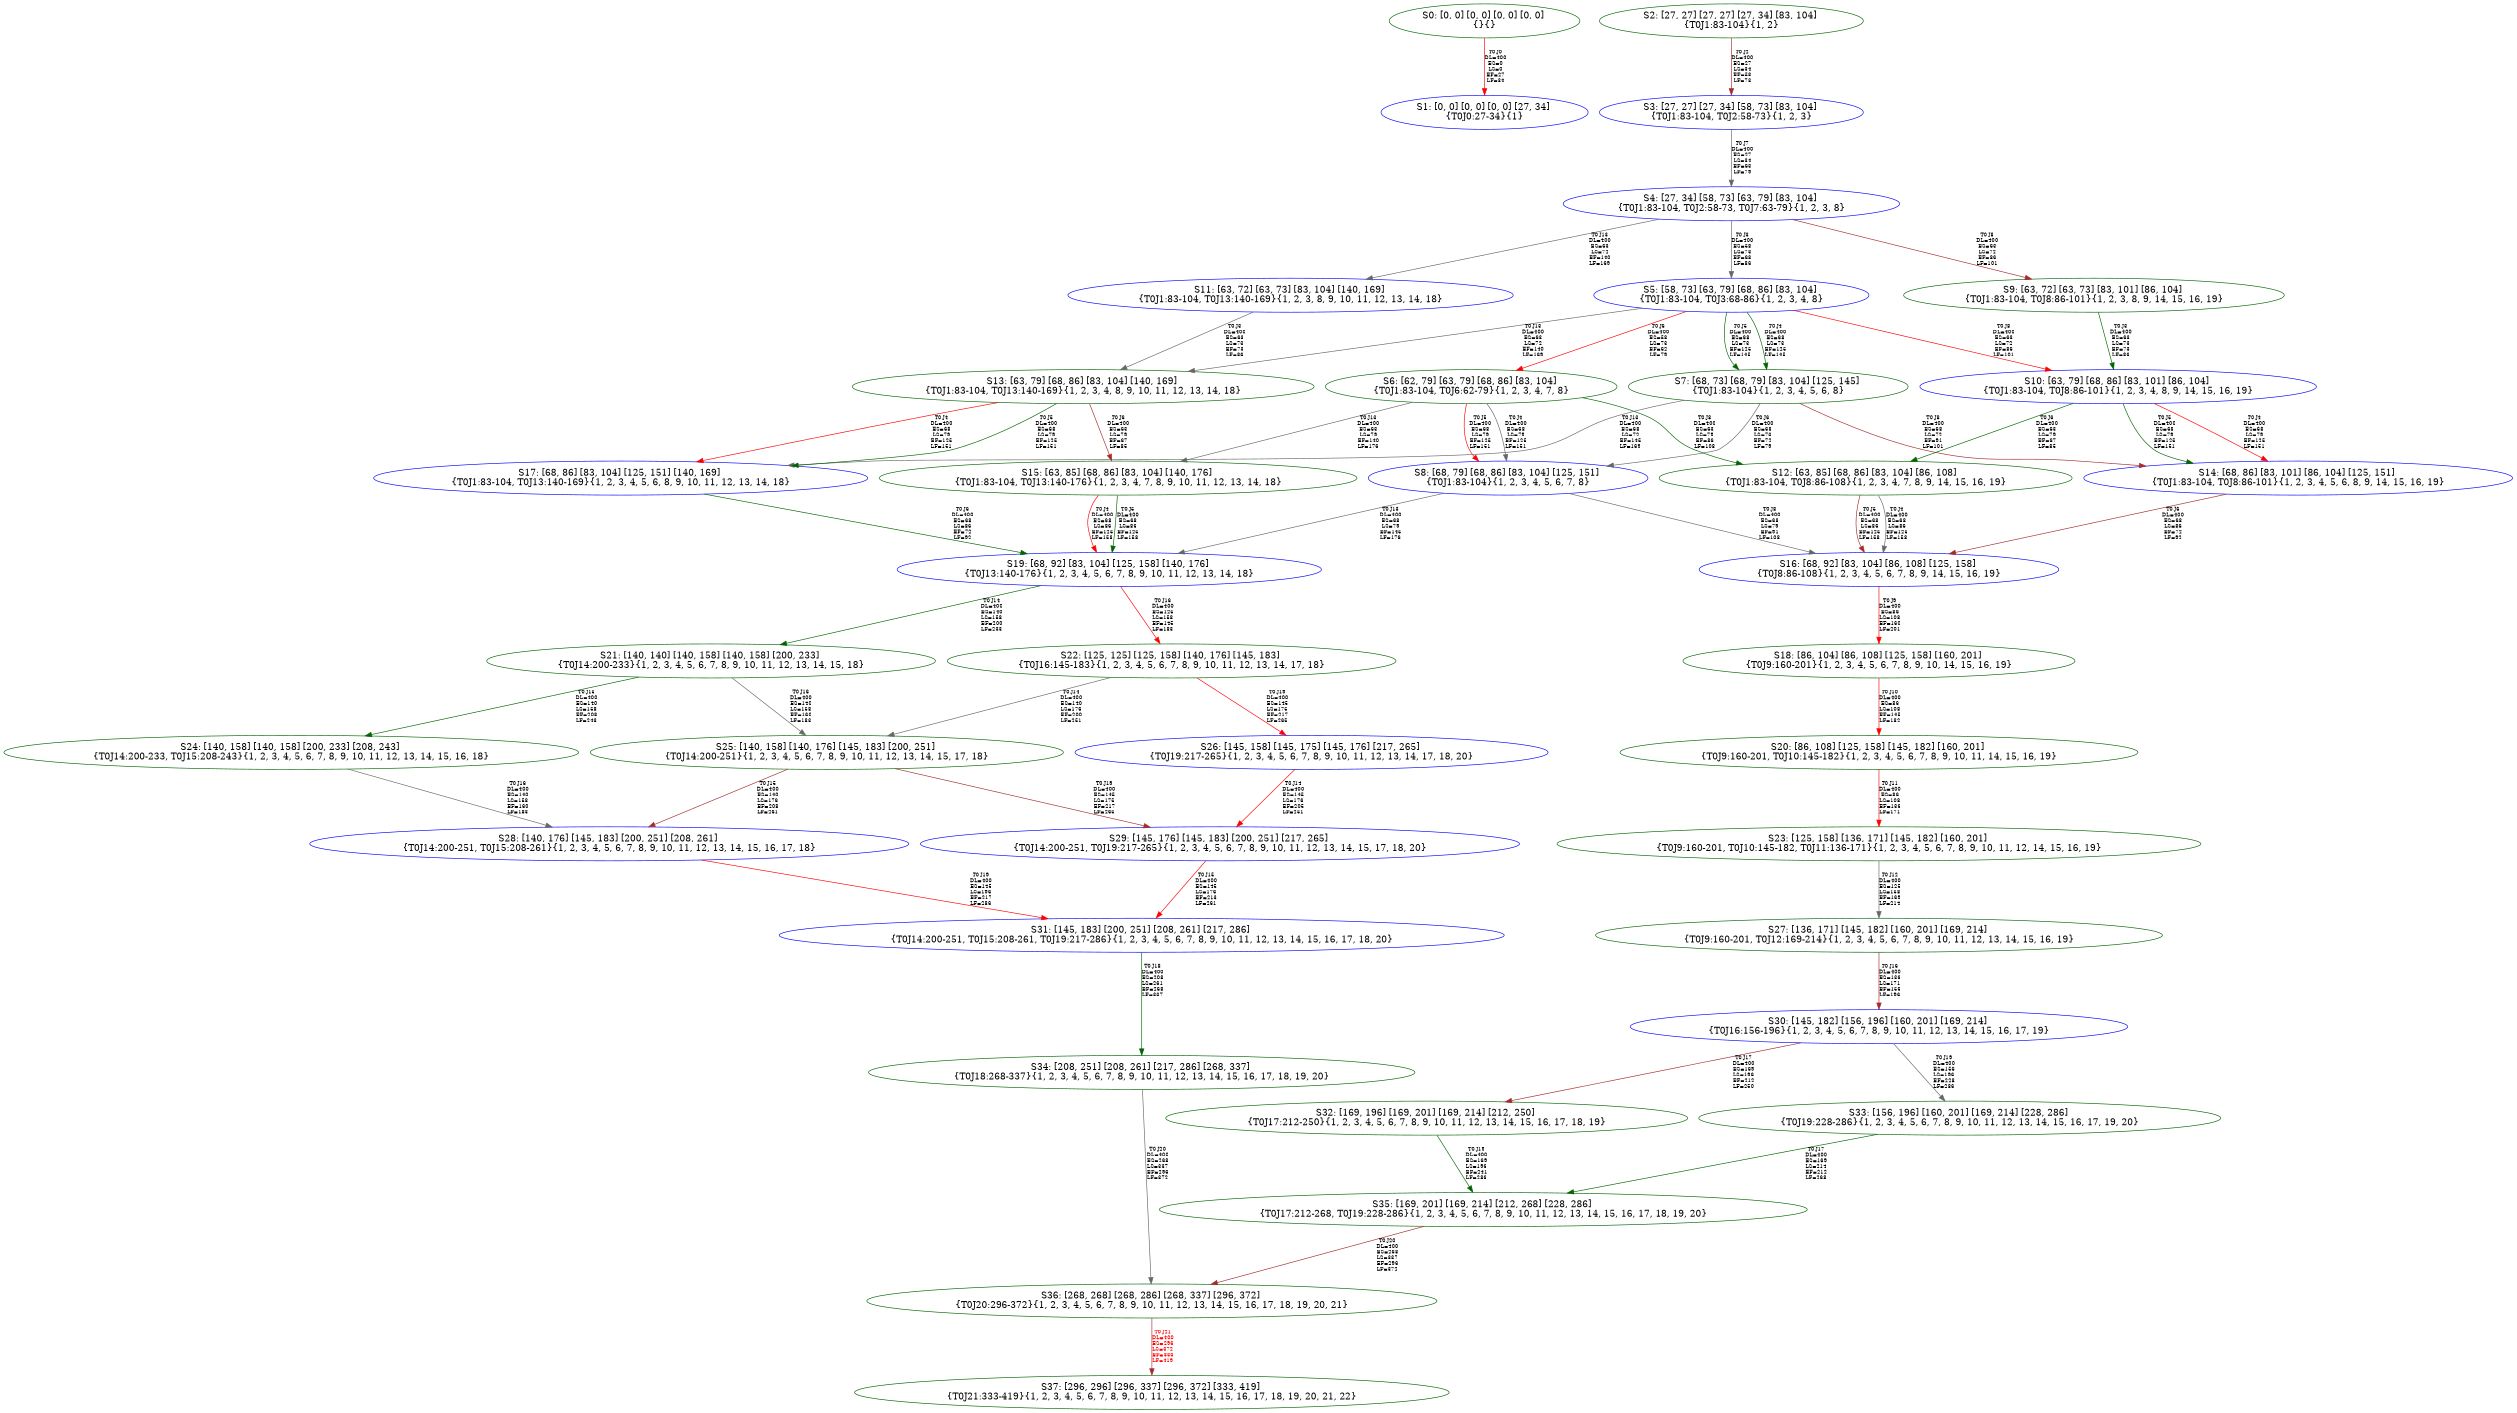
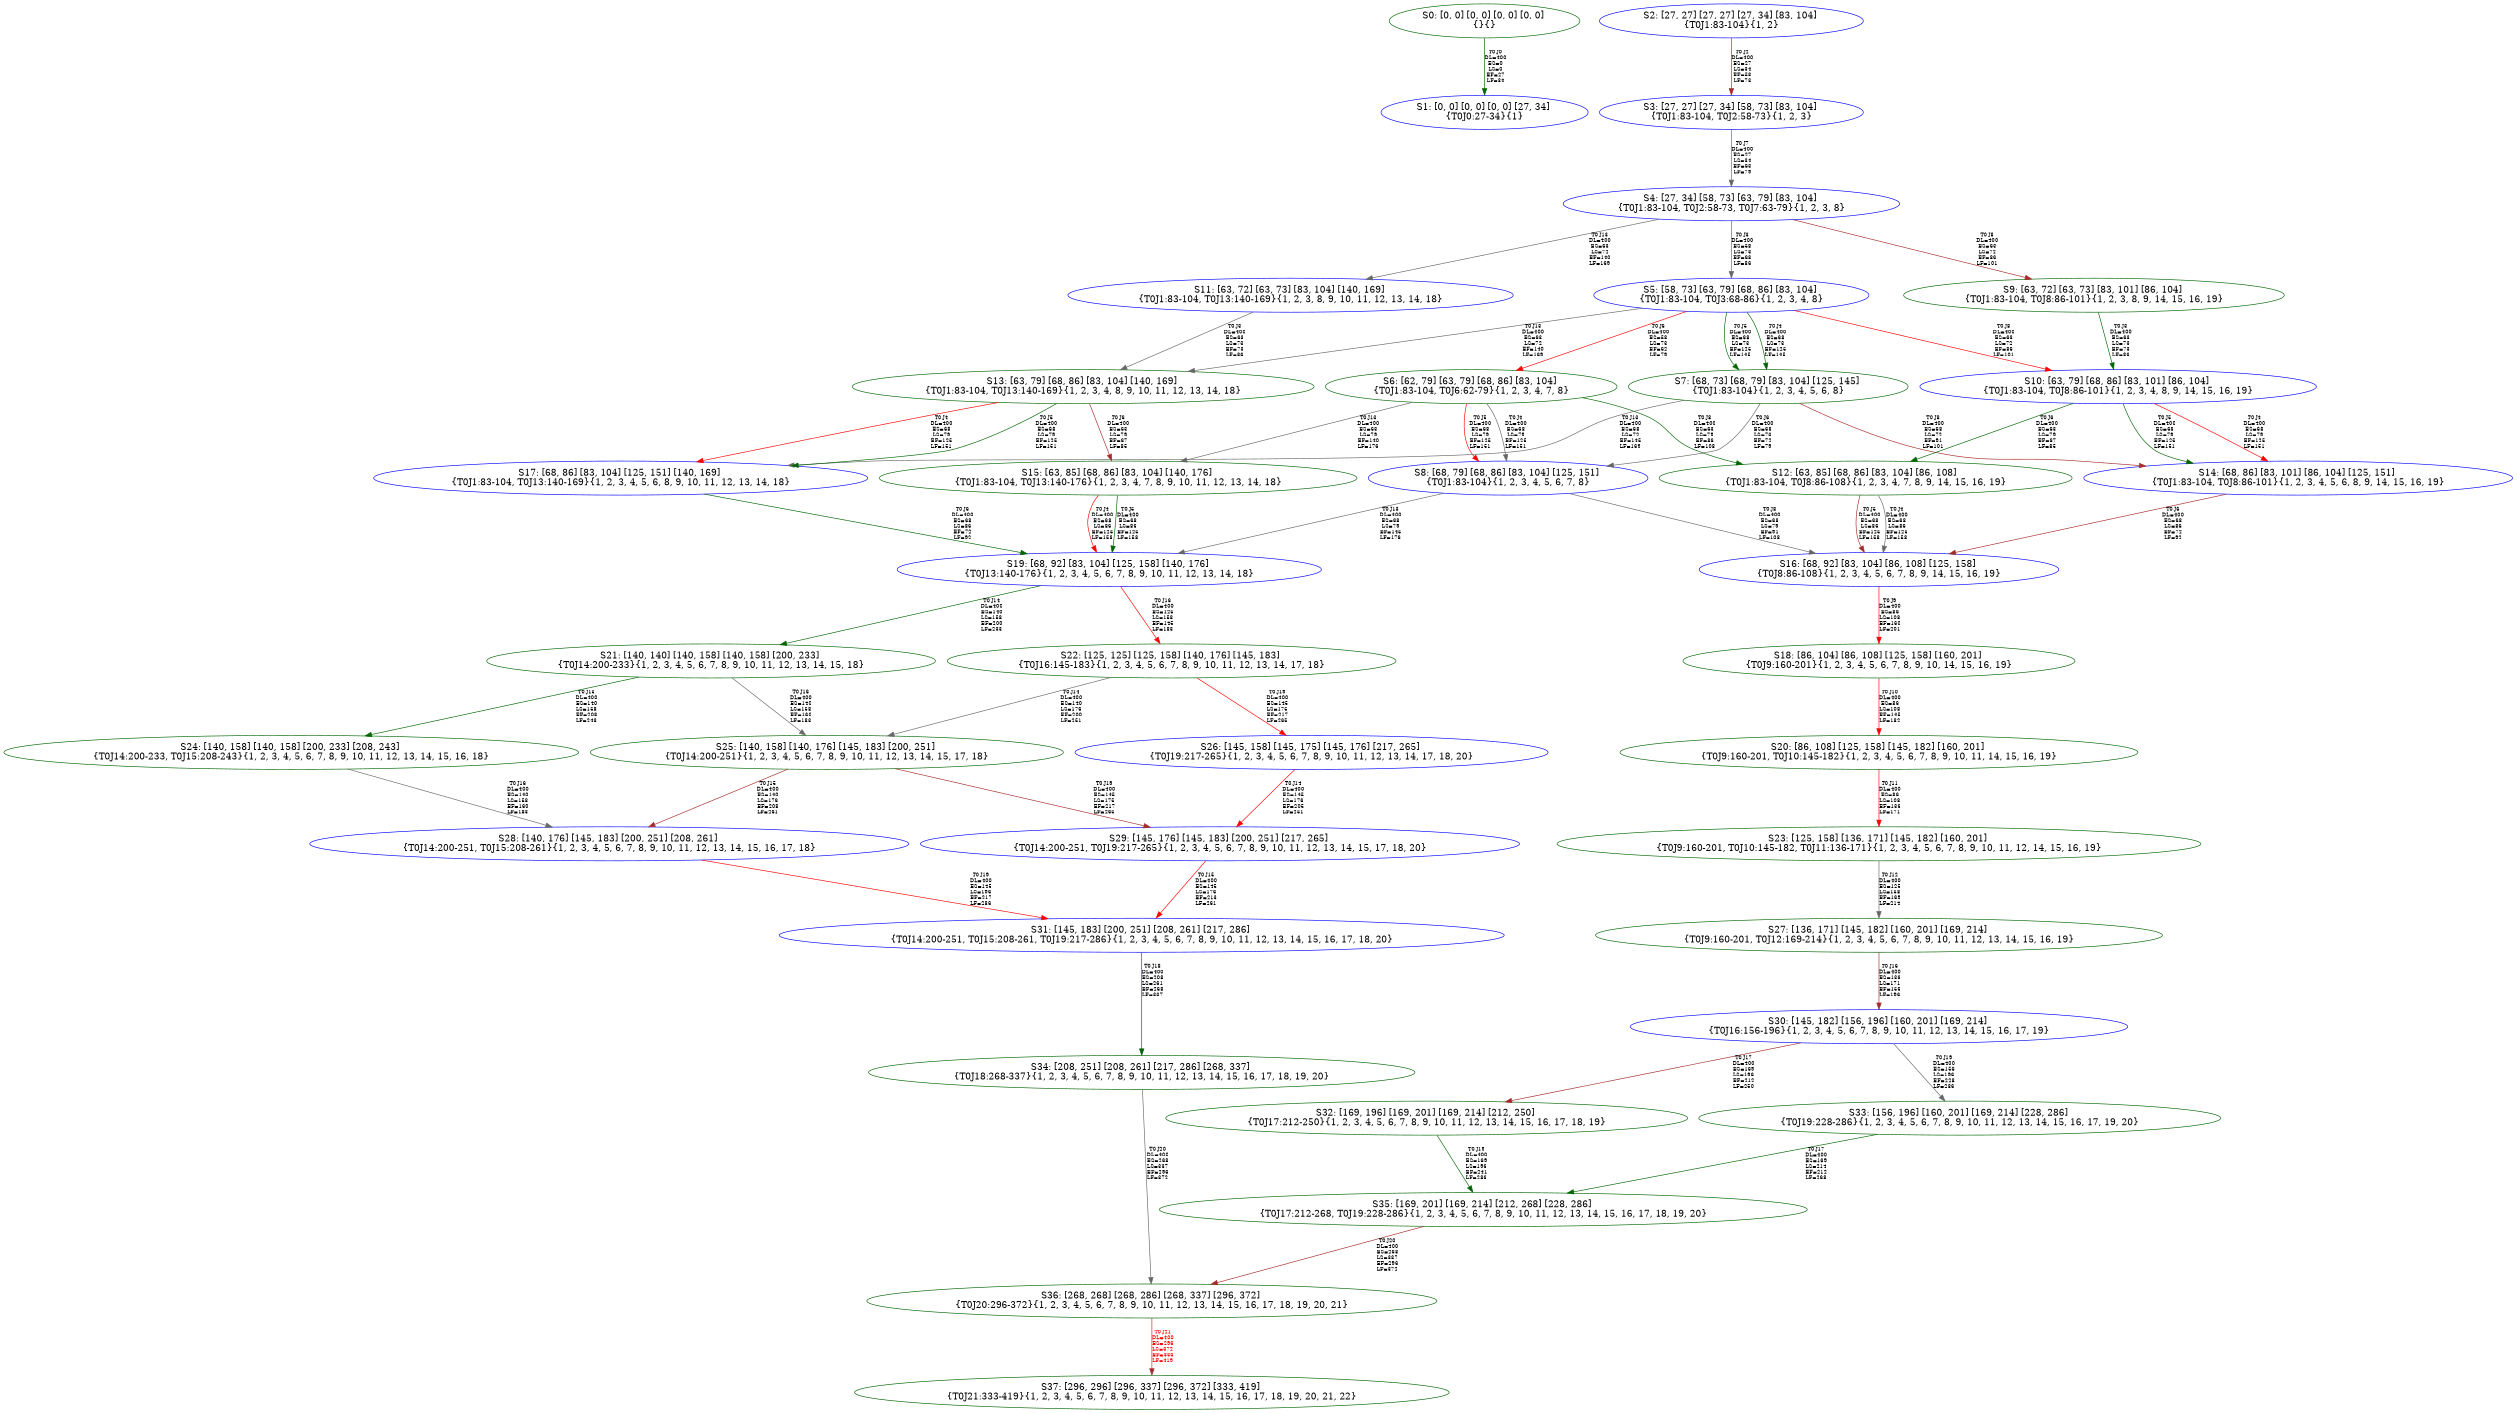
(1731, 21) -> (1731, 21)
(1485, 63) -> (1485, 63)
